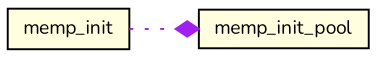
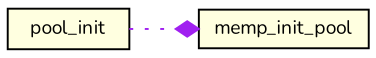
(69, 29) -> (69, 29)
